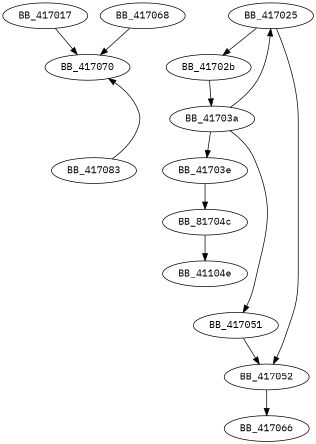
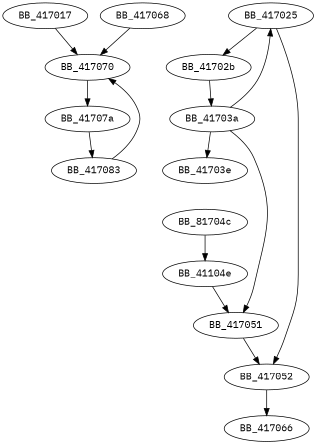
none -> (88, 119)
(205, 193) -> none
none -> (219, 296)
